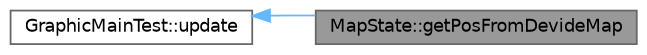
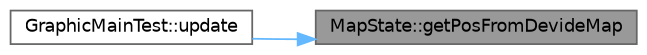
(293, 15) -> (275, 39)
